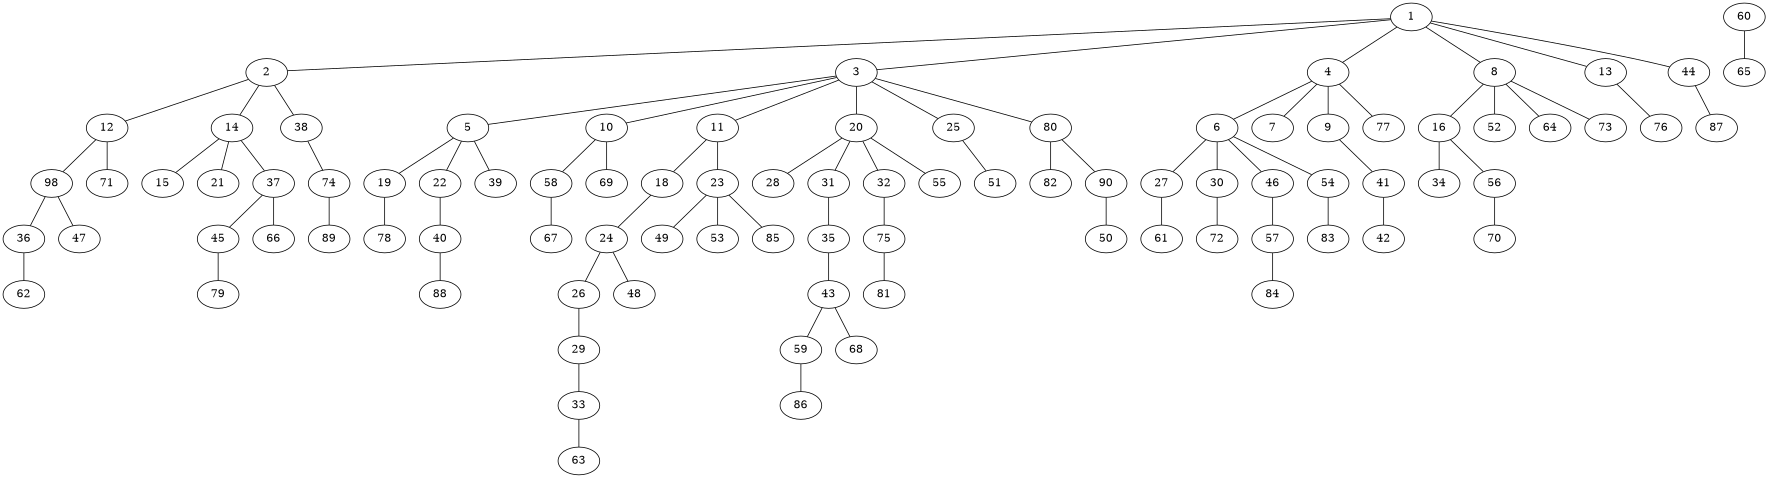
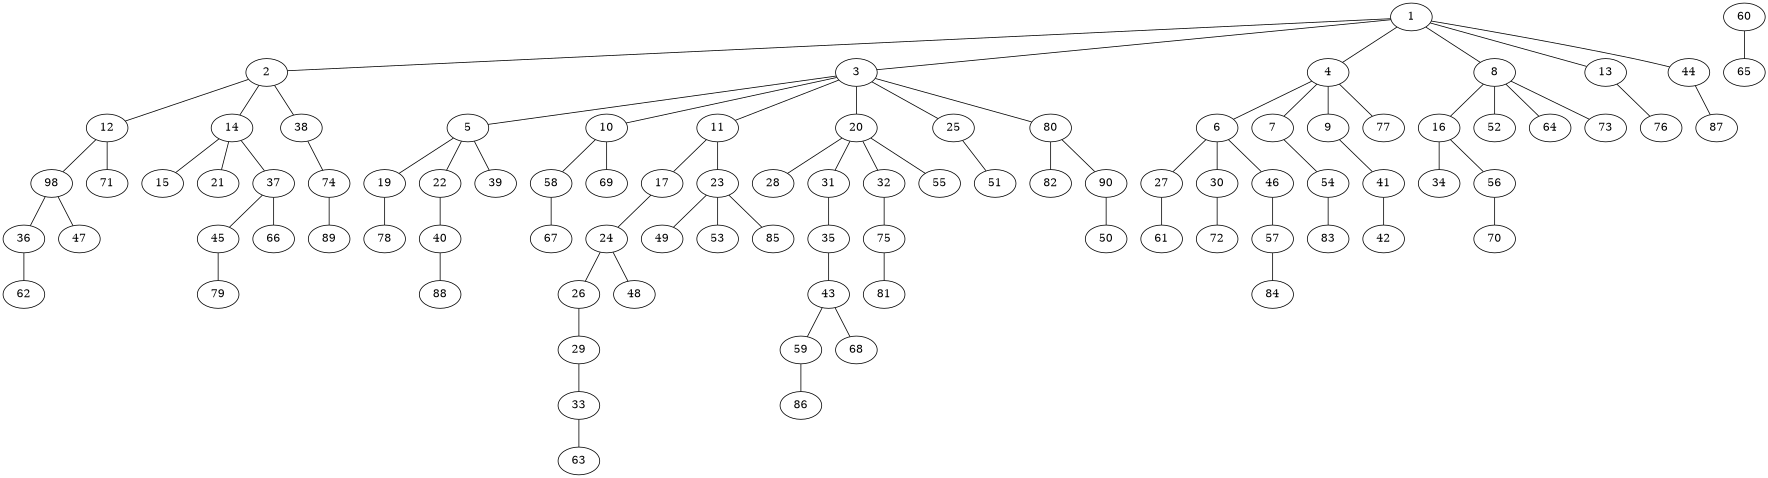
(1273, 156) -> (1300, 156)
(662, 183) -> (662, 183)
